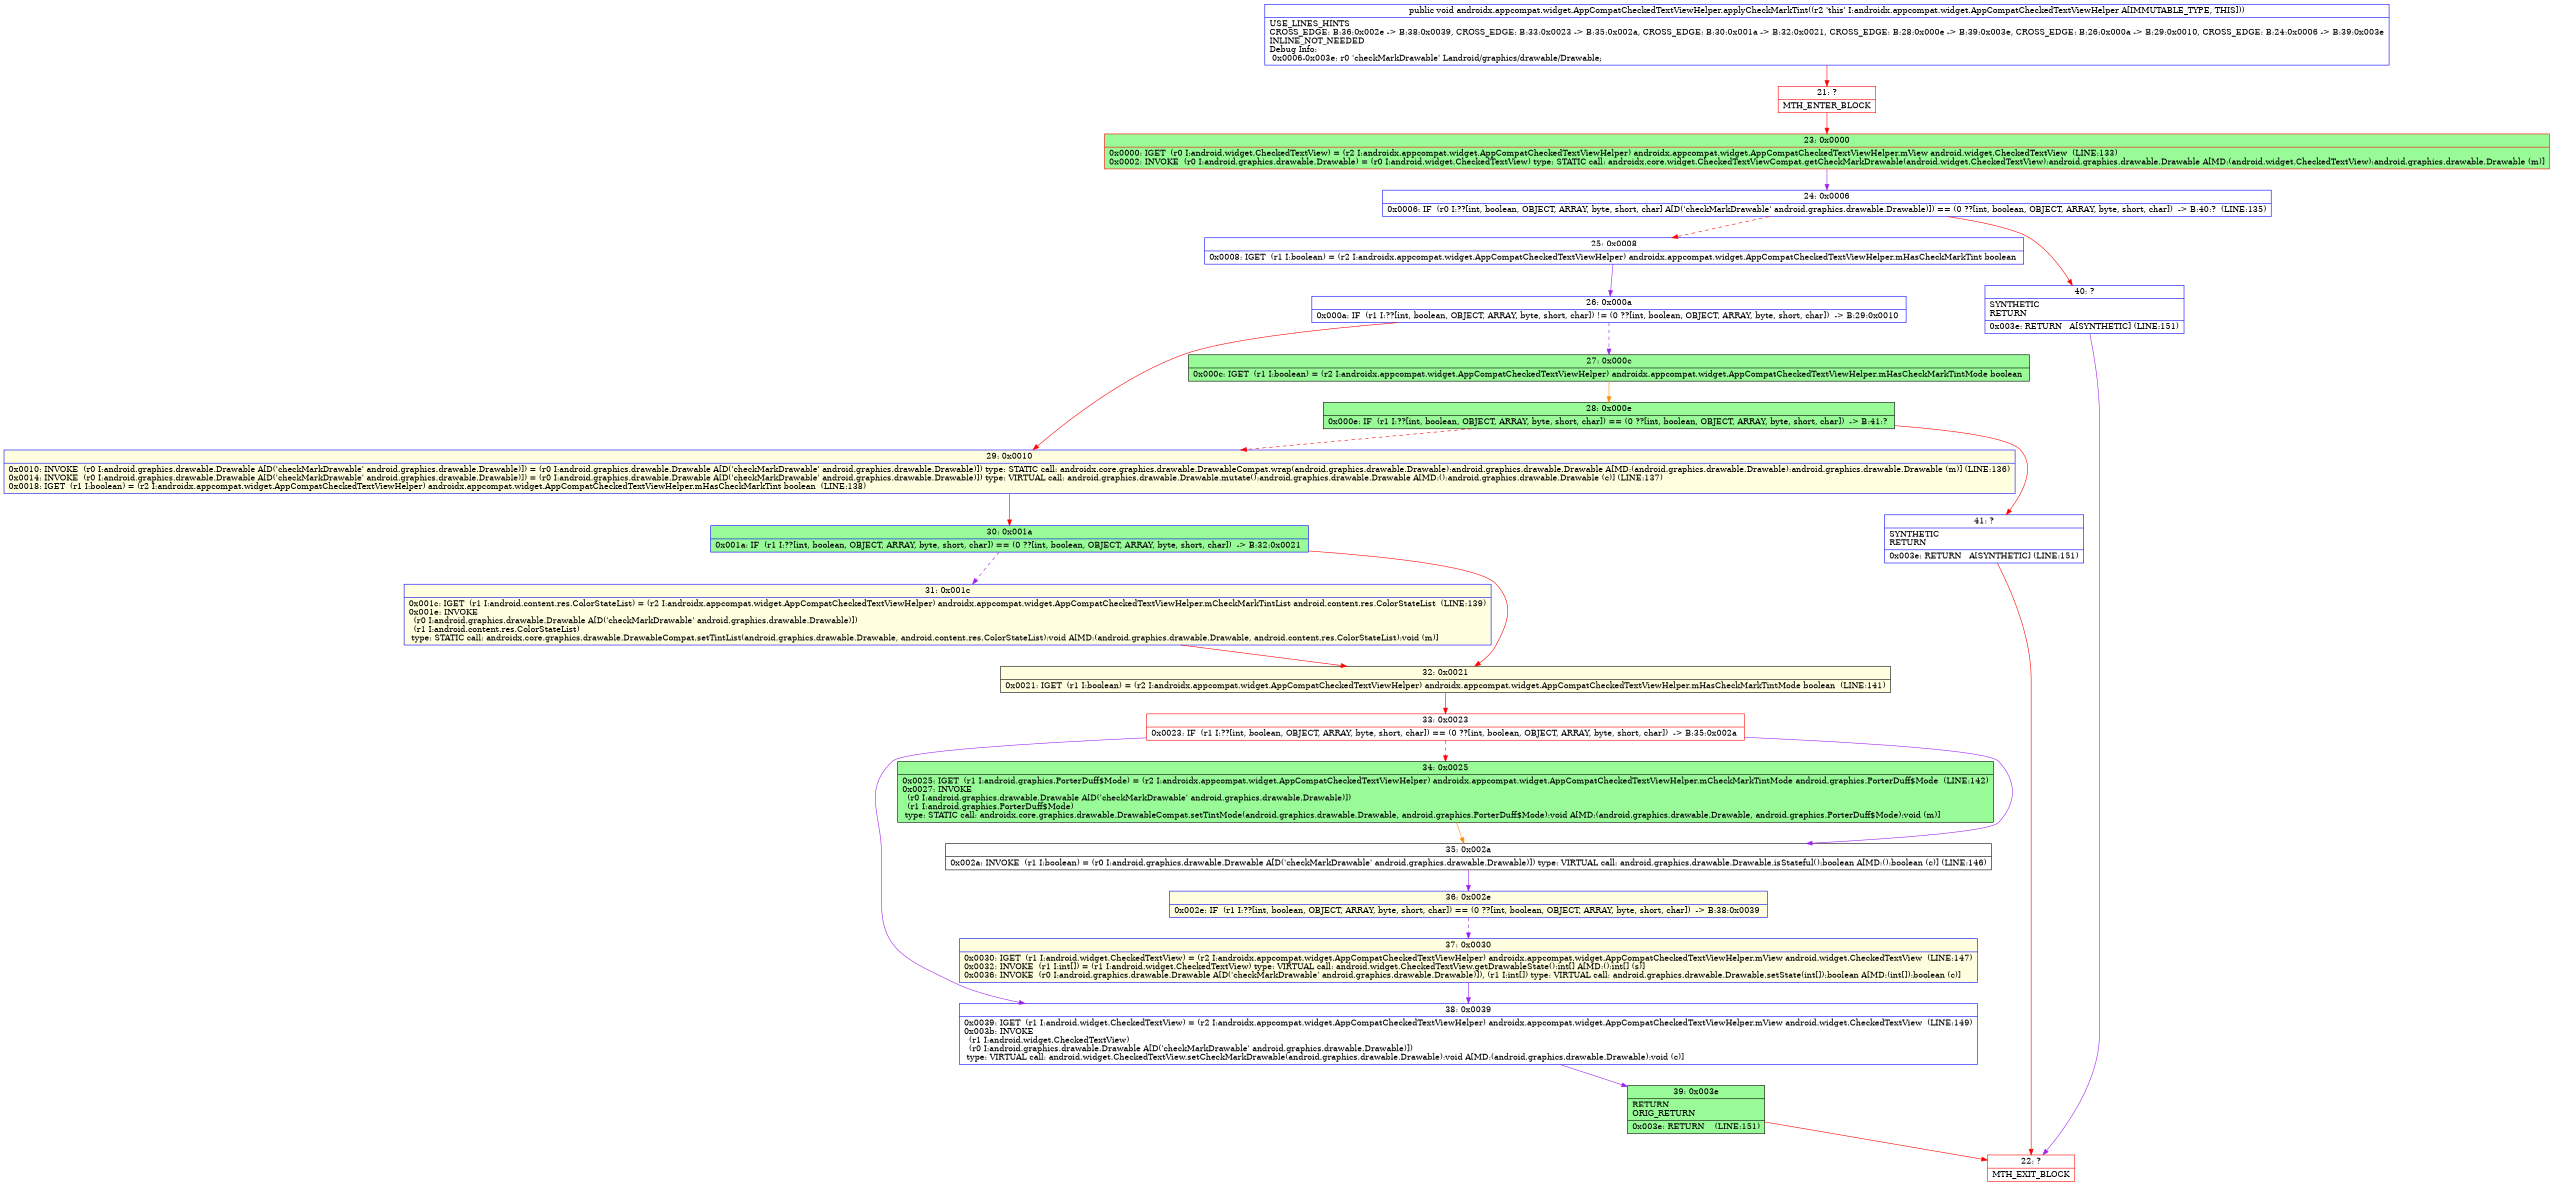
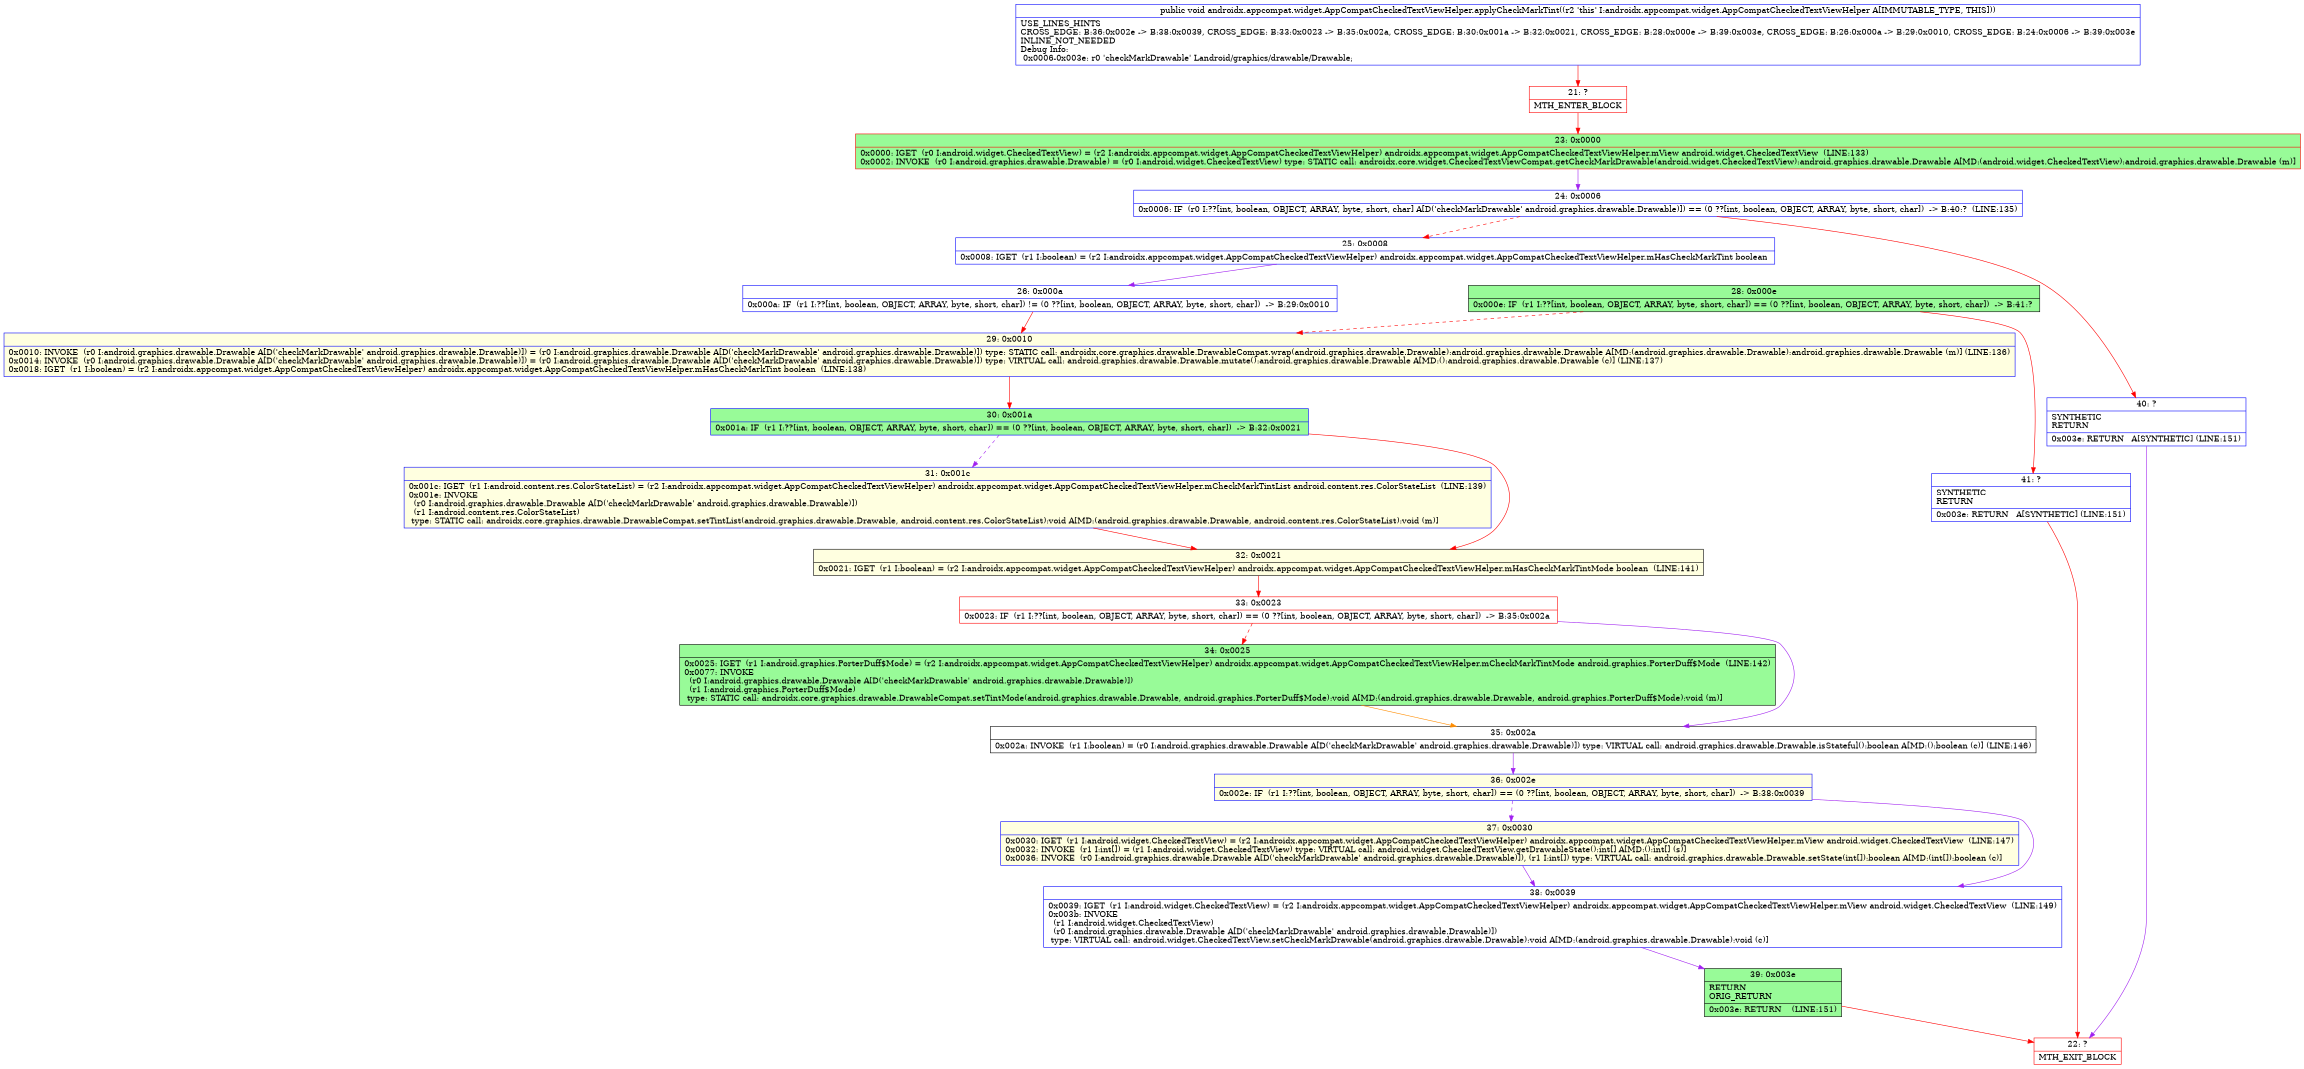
(1609, 368) -> none
(940, 790) -> (722, 673)
(876, 794) -> (1975, 811)
